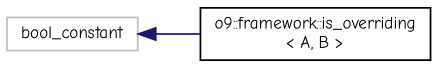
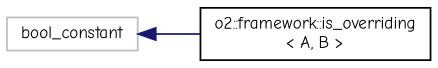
(315, 34) -> (315, 34)
